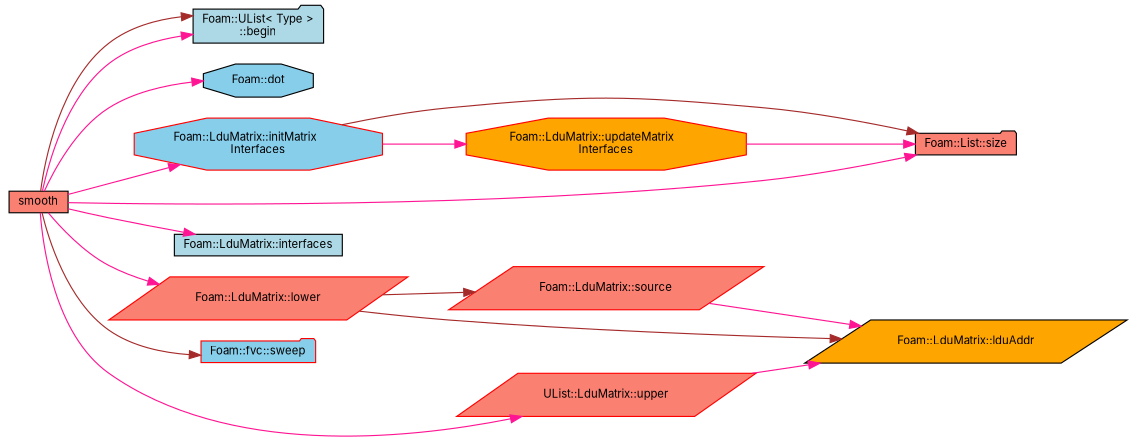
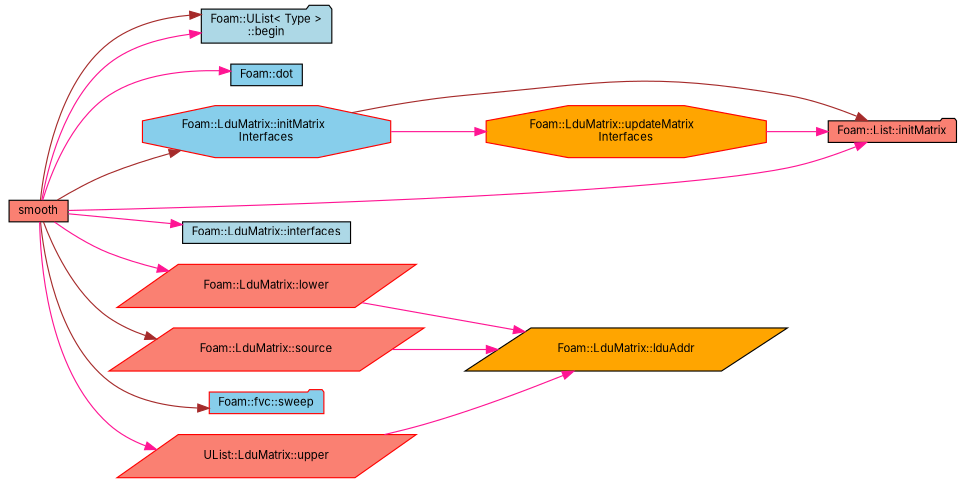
(258, 81) -> (267, 75)
(966, 144) -> (892, 132)
(119, 181) -> (112, 173)
(423, 294) -> (81, 291)
(594, 329) -> (438, 316)
